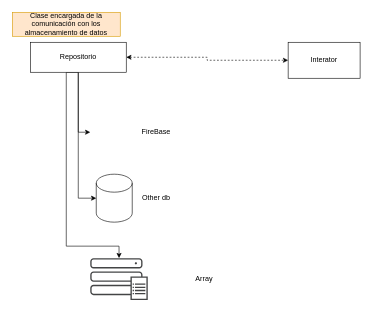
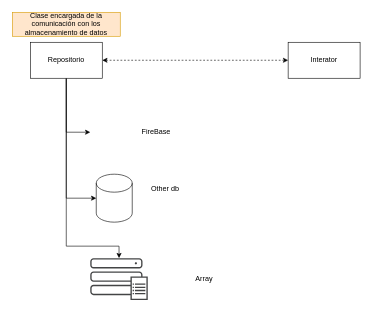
(78, 57) -> (66, 60)
(156, 198) -> (165, 189)
